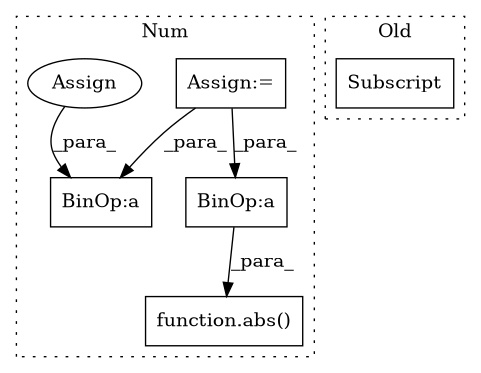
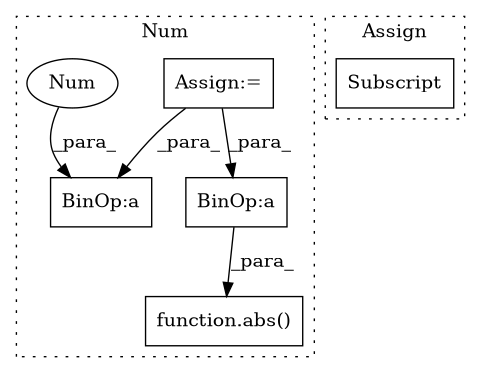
(395, 32) -> (395, 32)
(85, 83) -> (72, 83)
